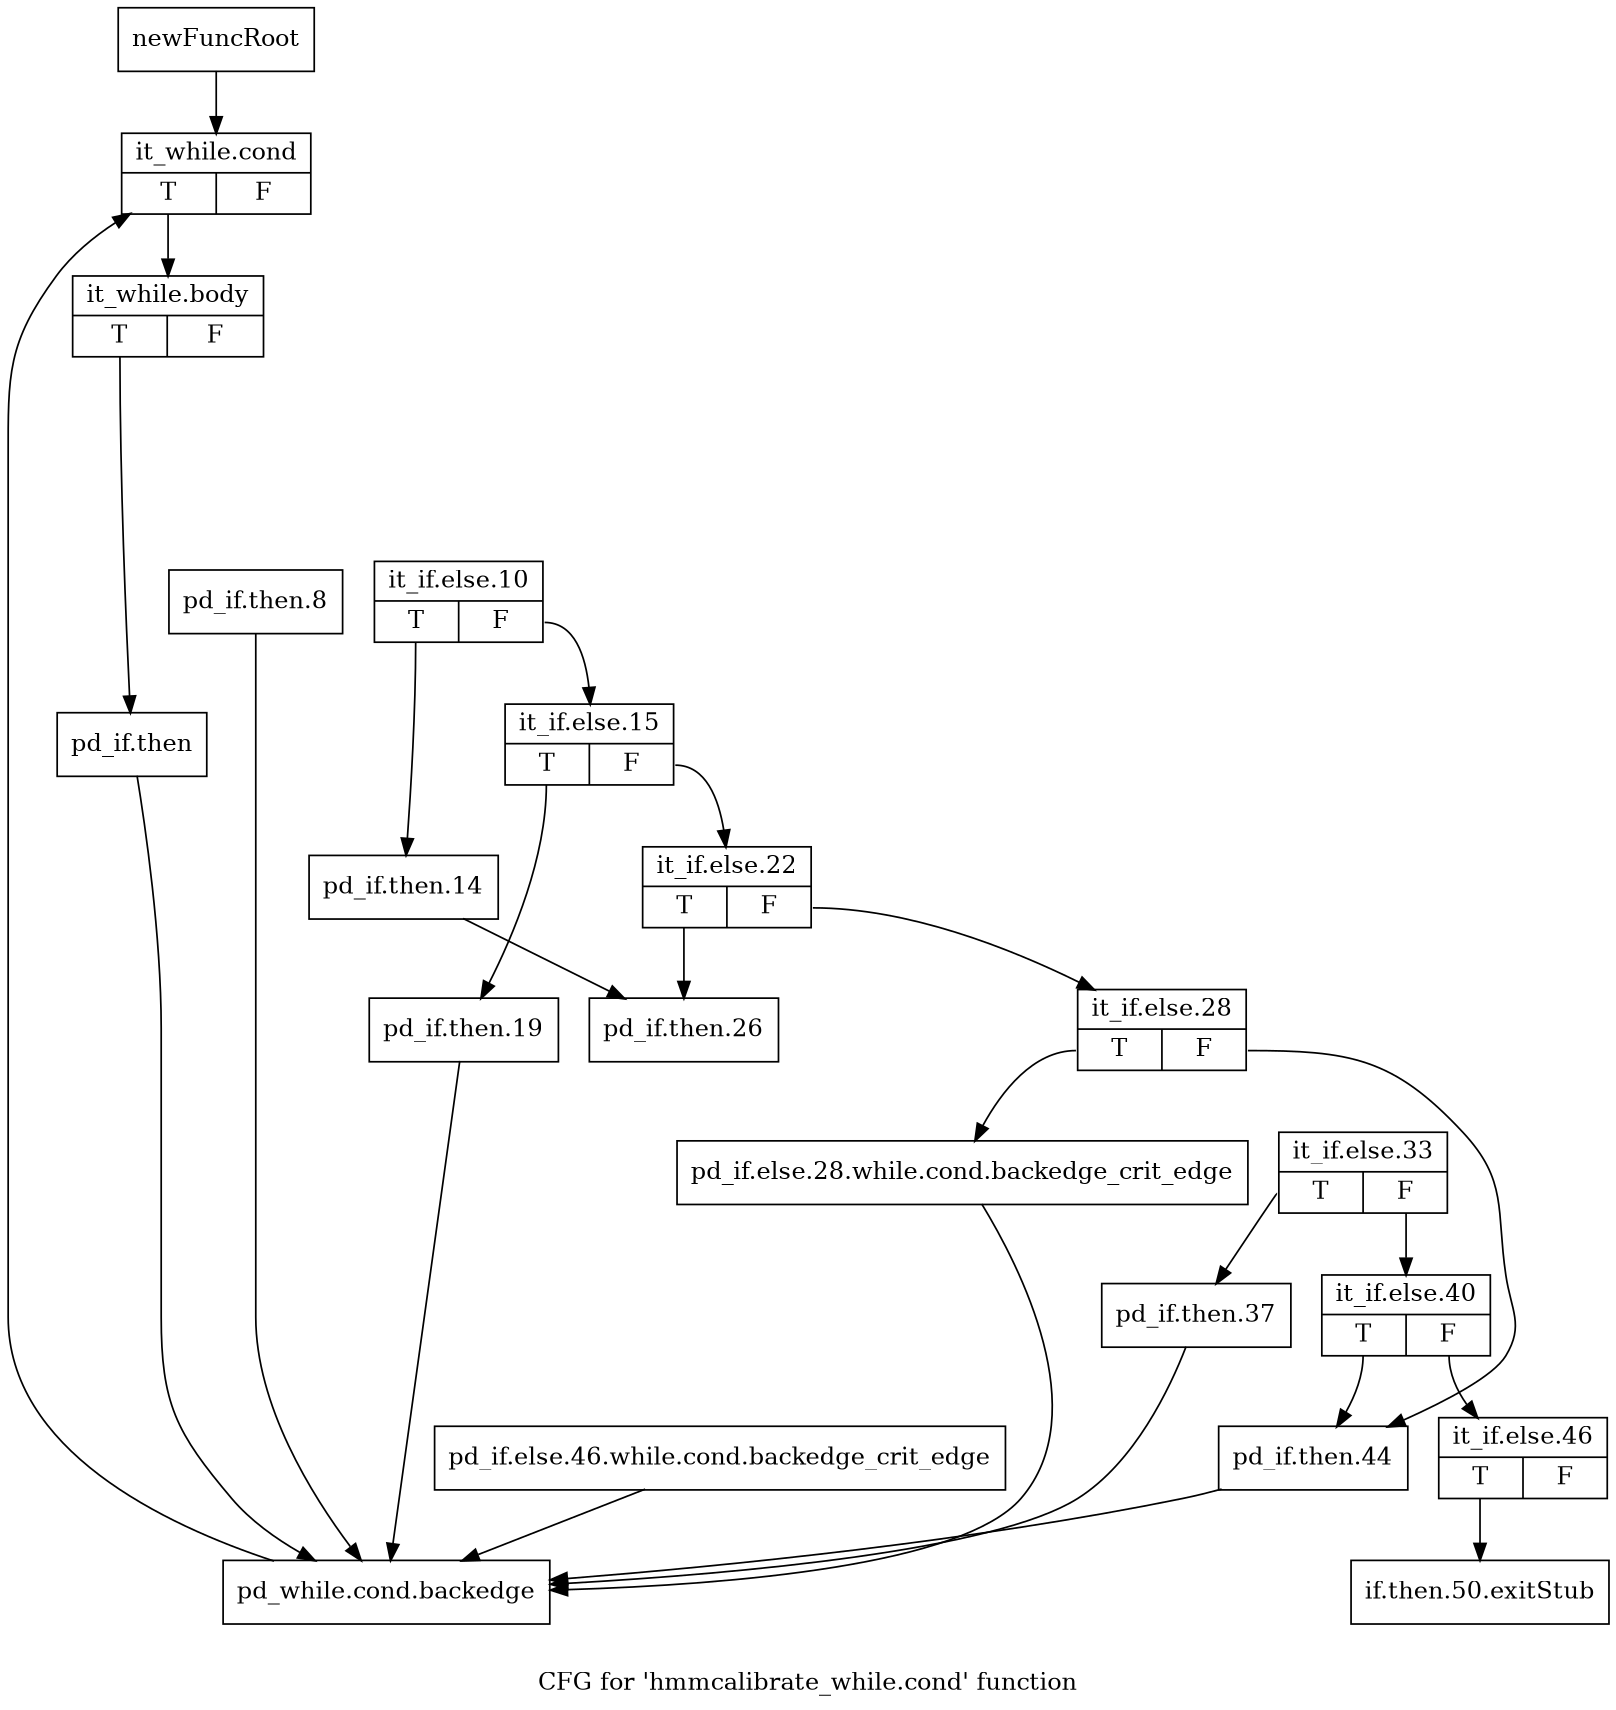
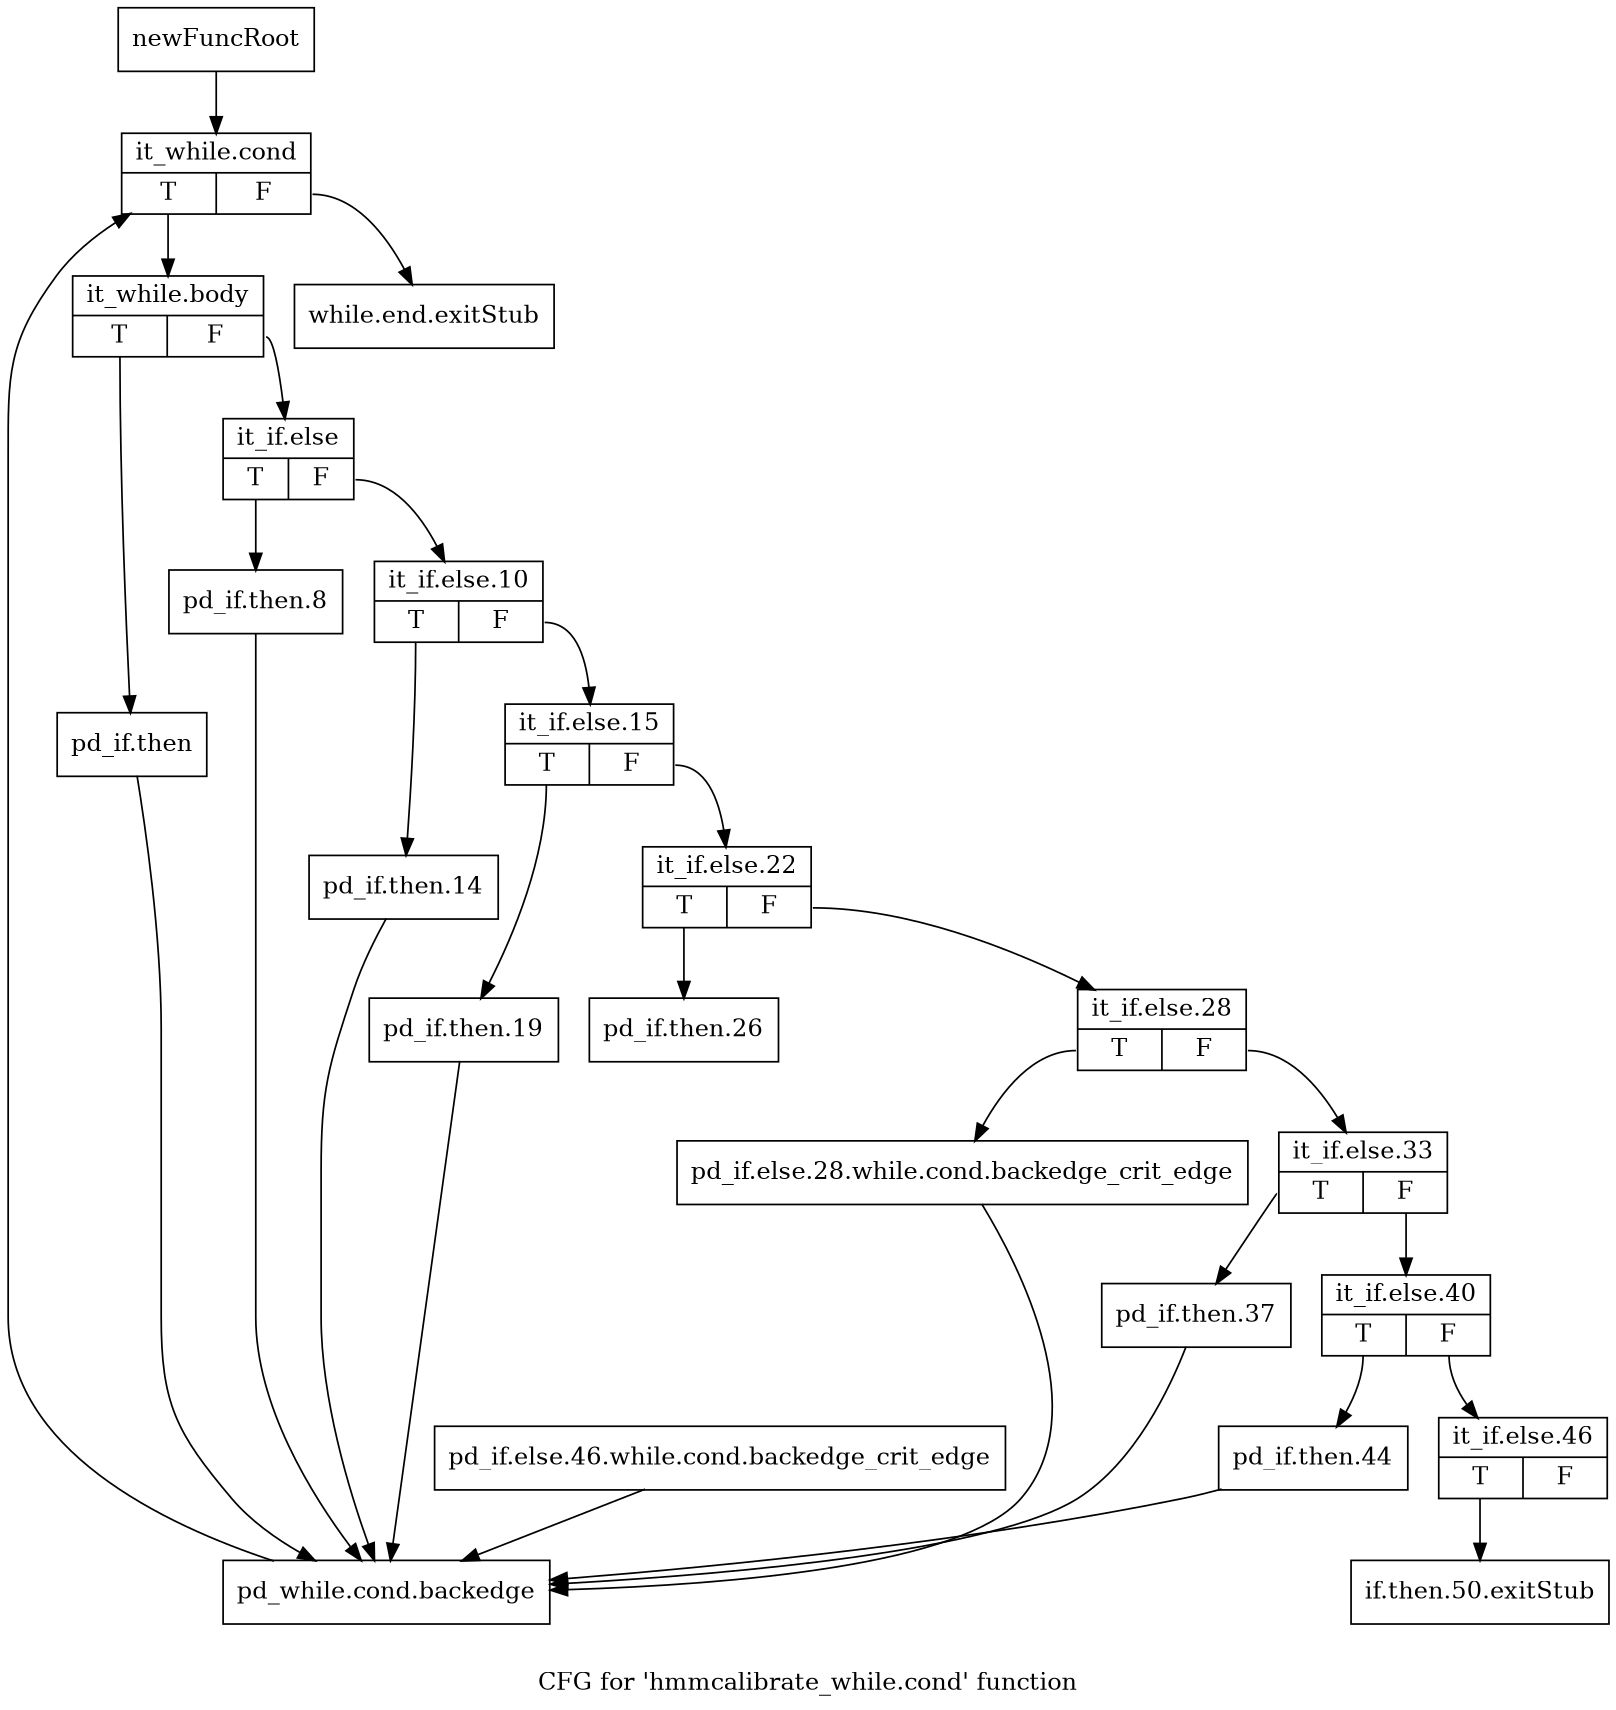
none -> (424, 316)
none -> (288, 459)
(536, 955) -> (321, 1228)
(1494, 1182) -> (1301, 1072)
